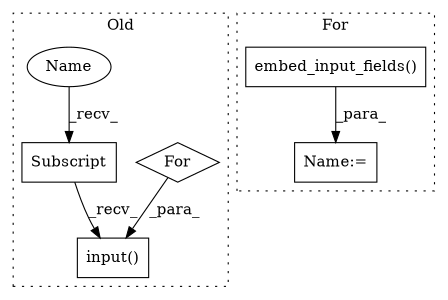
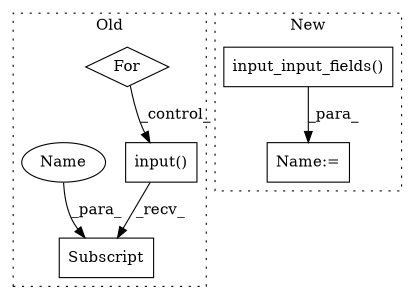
(336, 26) -> (308, 26)
(336, 67) -> (308, 67)
(94, 115) -> (97, 210)
(83, 206) -> (137, 205)
(174, 210) -> (176, 115)
